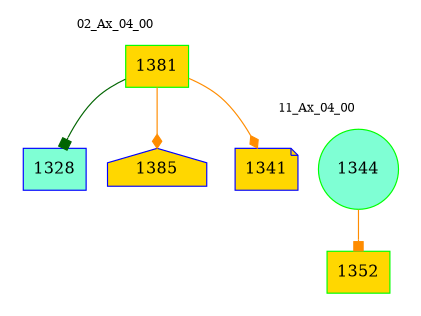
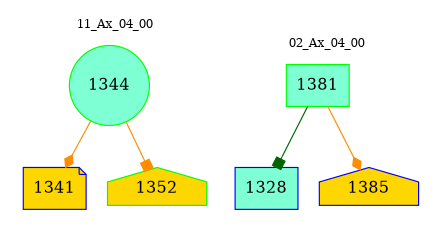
(157, 66) -> (318, 85)
(234, 111) -> (81, 138)
(358, 272) -> (157, 188)
